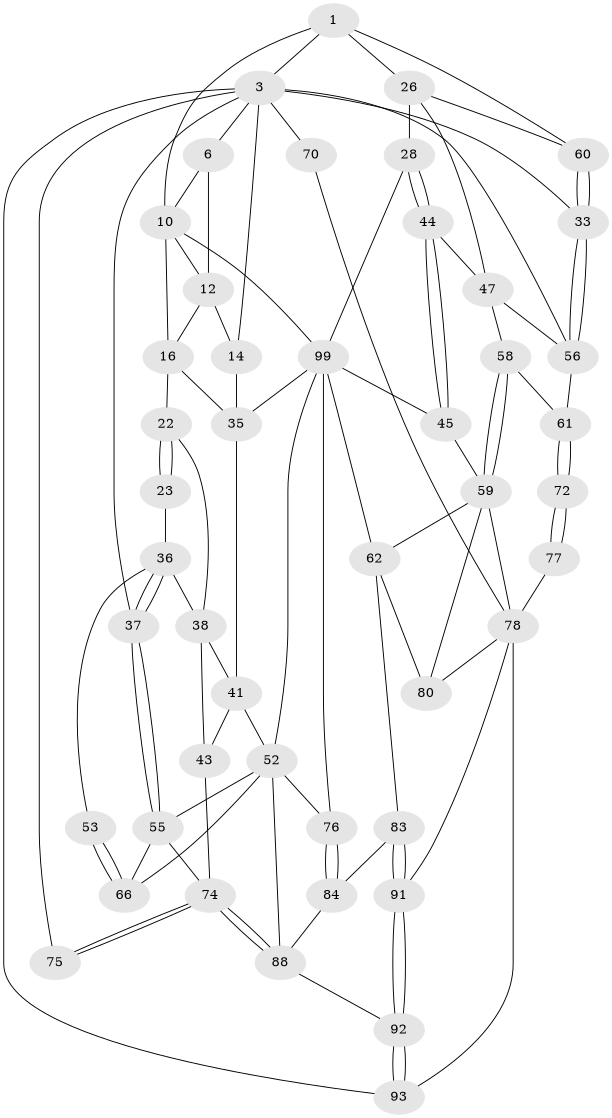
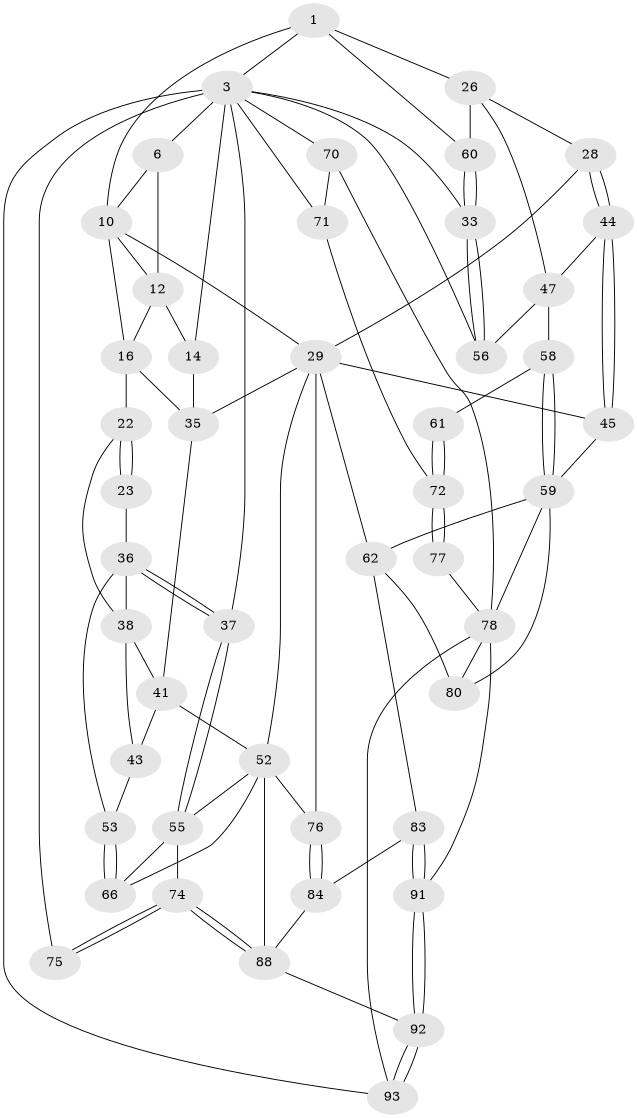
none -> (322, 222)
(323, 357) -> (316, 357)
(569, 391) -> none
(207, 821) -> (123, 794)
